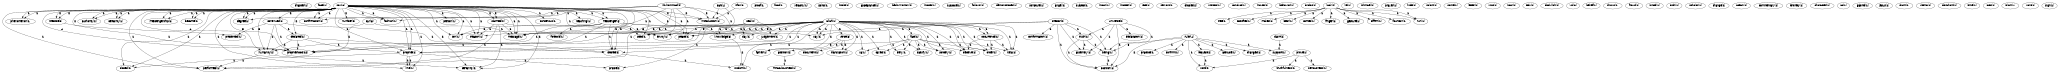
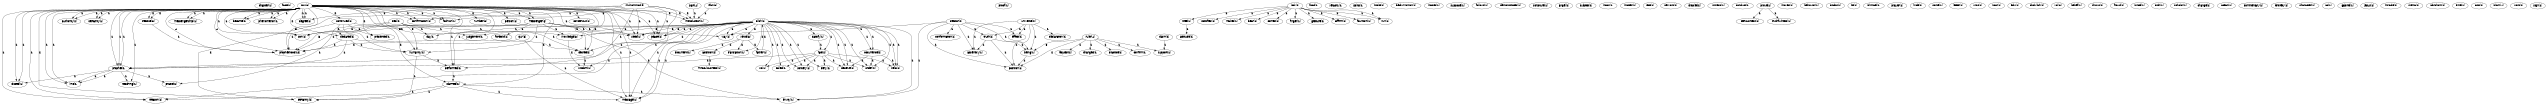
(870, 6) -> none
(1432, 6) -> none
(1904, 6) -> (2391, 6)
(609, 36) -> (589, 32)
none -> (1017, 37)
(582, 43) -> (360, 29)
(917, 45) -> (819, 44)
(1208, 45) -> (1187, 28)
(817, 47) -> (764, 38)
(369, 66) -> (453, 76)
(1205, 69) -> none
none -> (124, 76)
